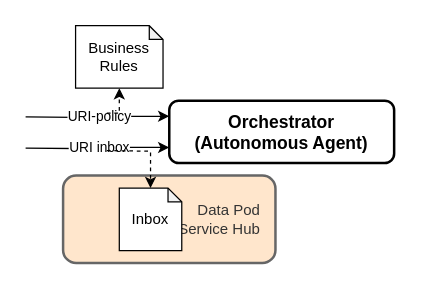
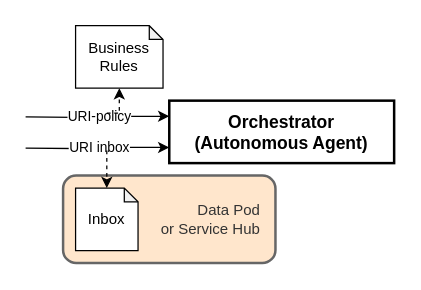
(282, 132) -> (282, 132)
(151, 219) -> (107, 219)
